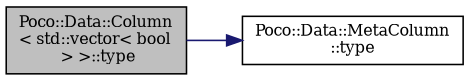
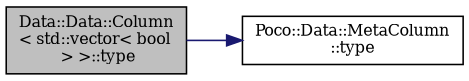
(96, 40) -> (96, 40)
